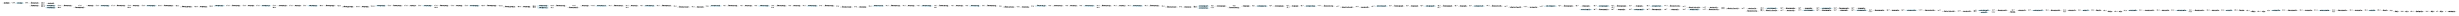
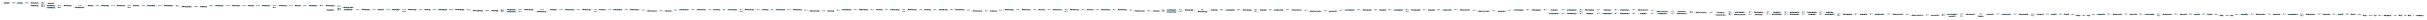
(357, 7) -> (339, 9)
